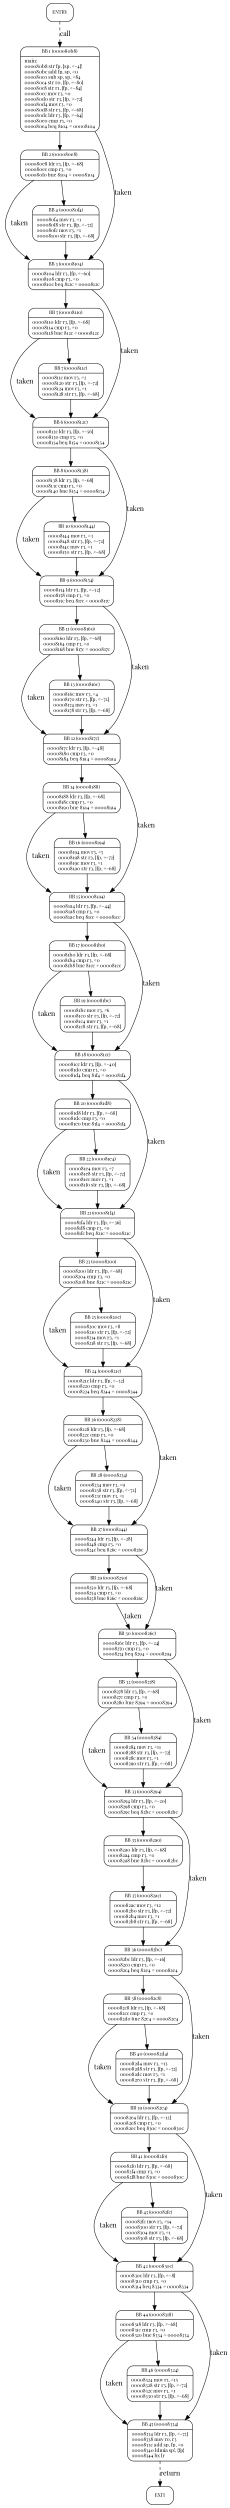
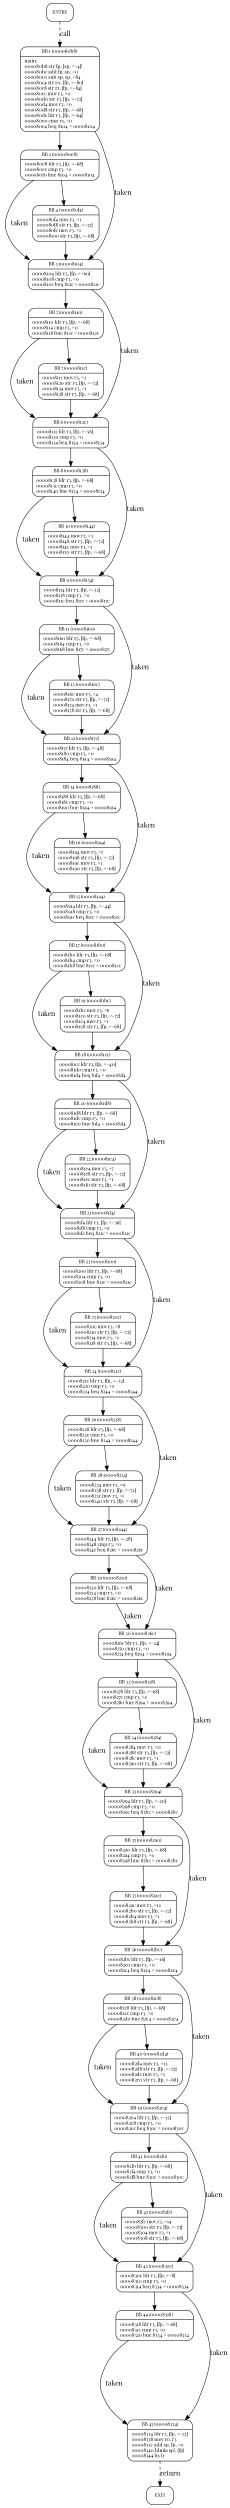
(160, 2384) -> none
